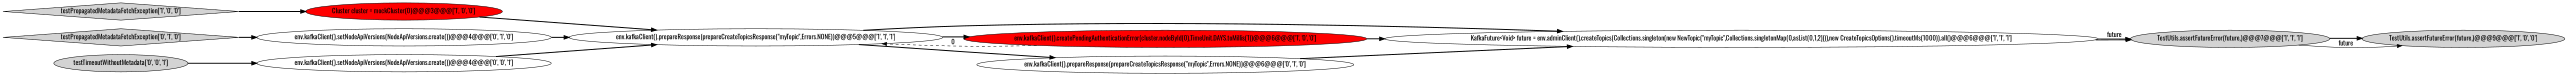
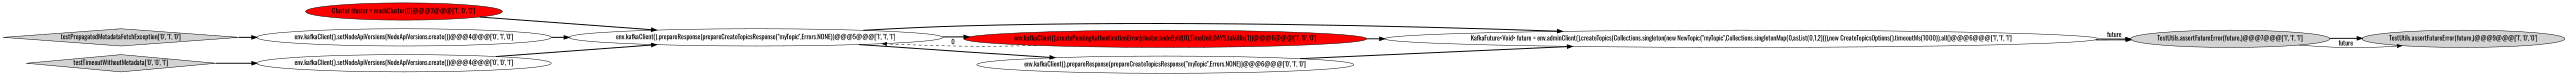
(121, 12) -> none
(121, 63) -> (121, 63)
